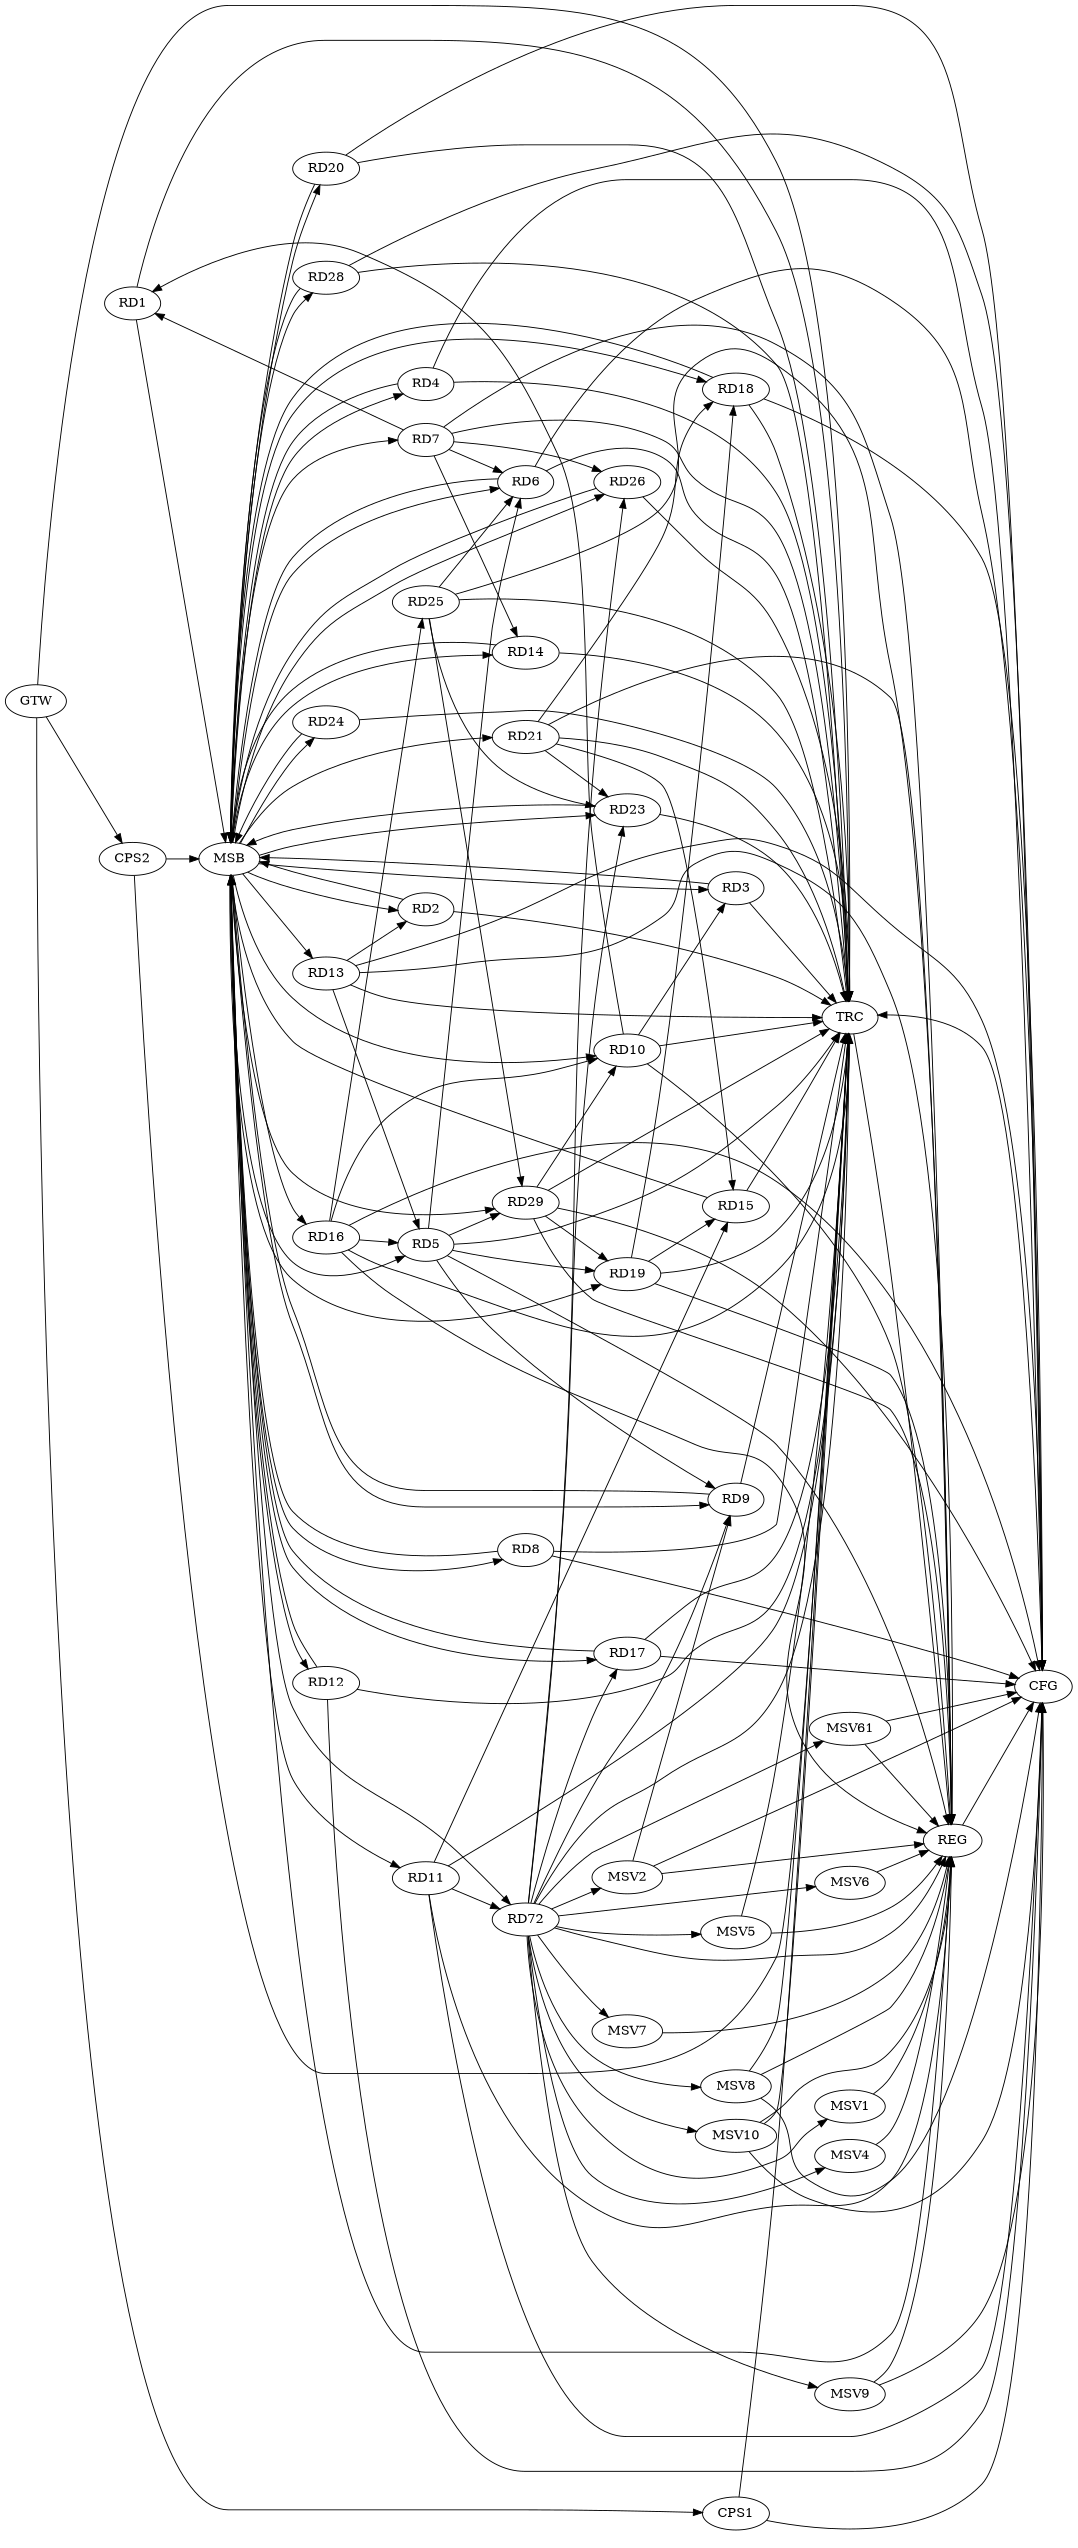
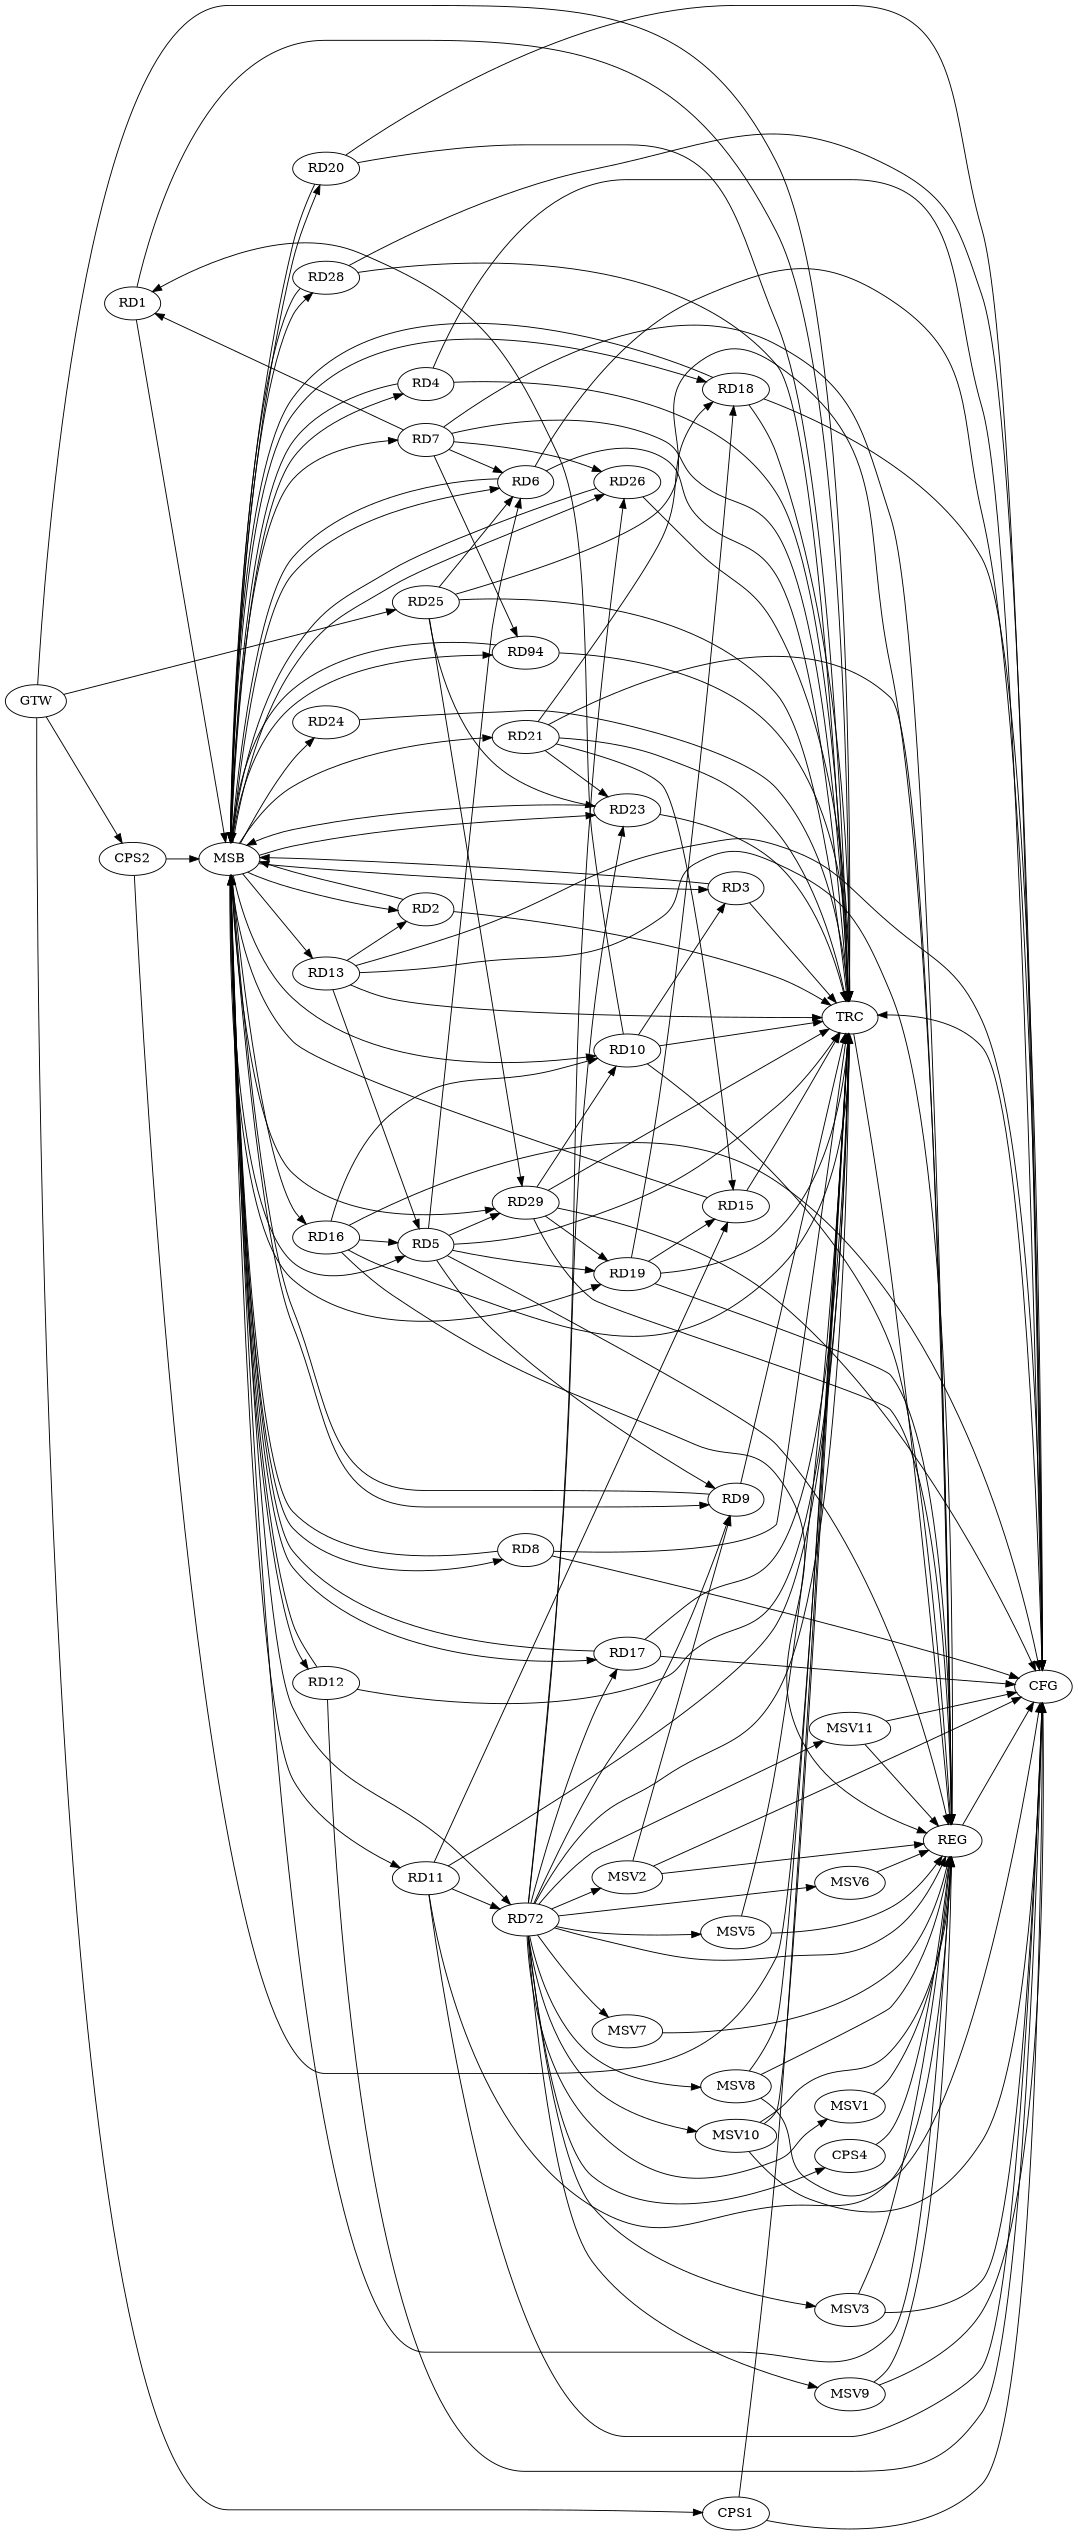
(526, 653) -> (526, 653)
(266, 782) -> none
(375, 924) -> (225, 653)
(850, 1729) -> (850, 1729)
(850, 2156) -> (850, 2156)
none -> (850, 2310)
